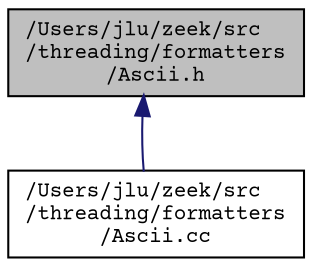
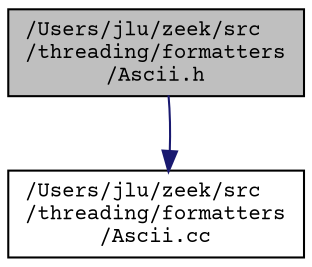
(142, 144) -> (170, 123)
